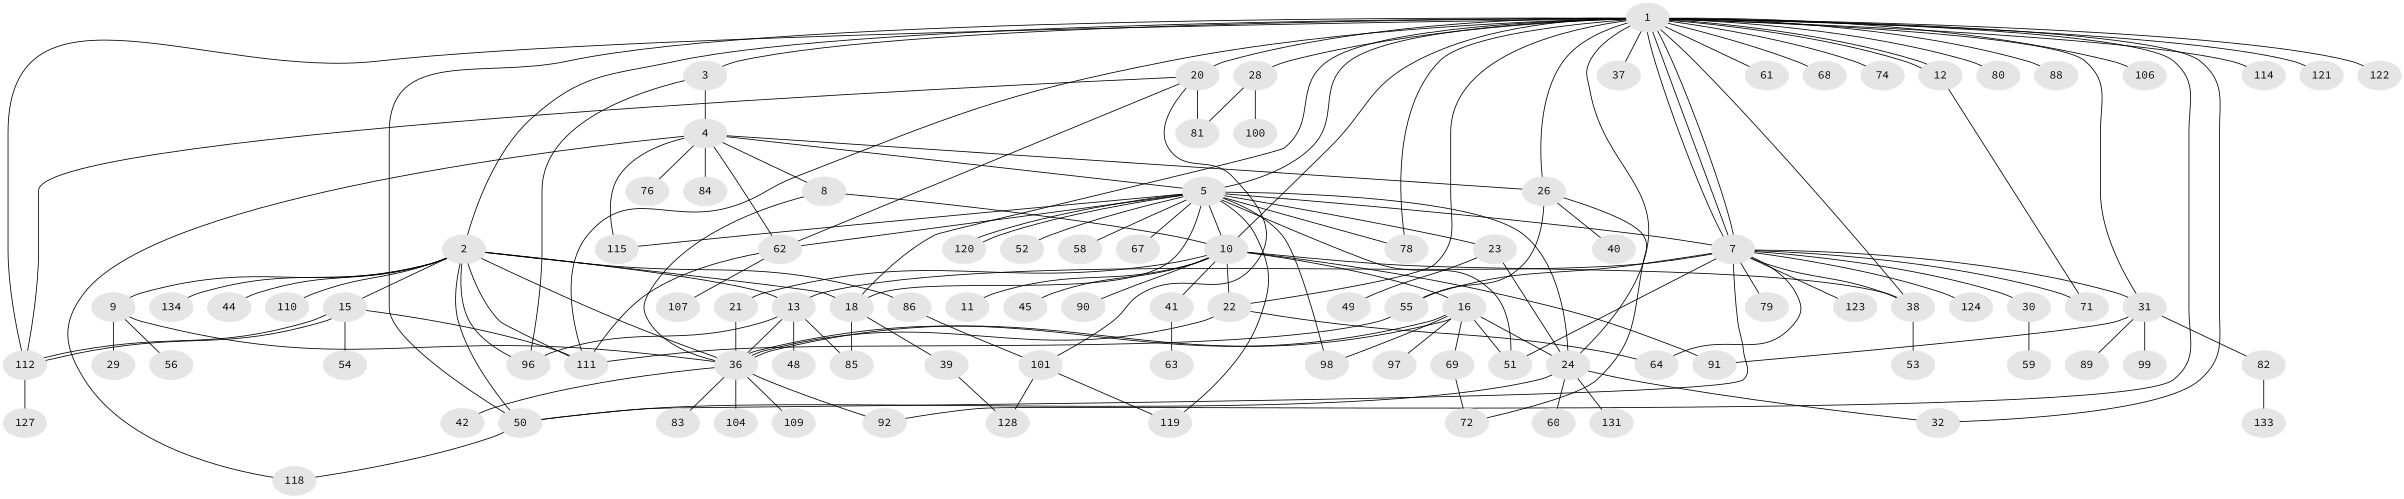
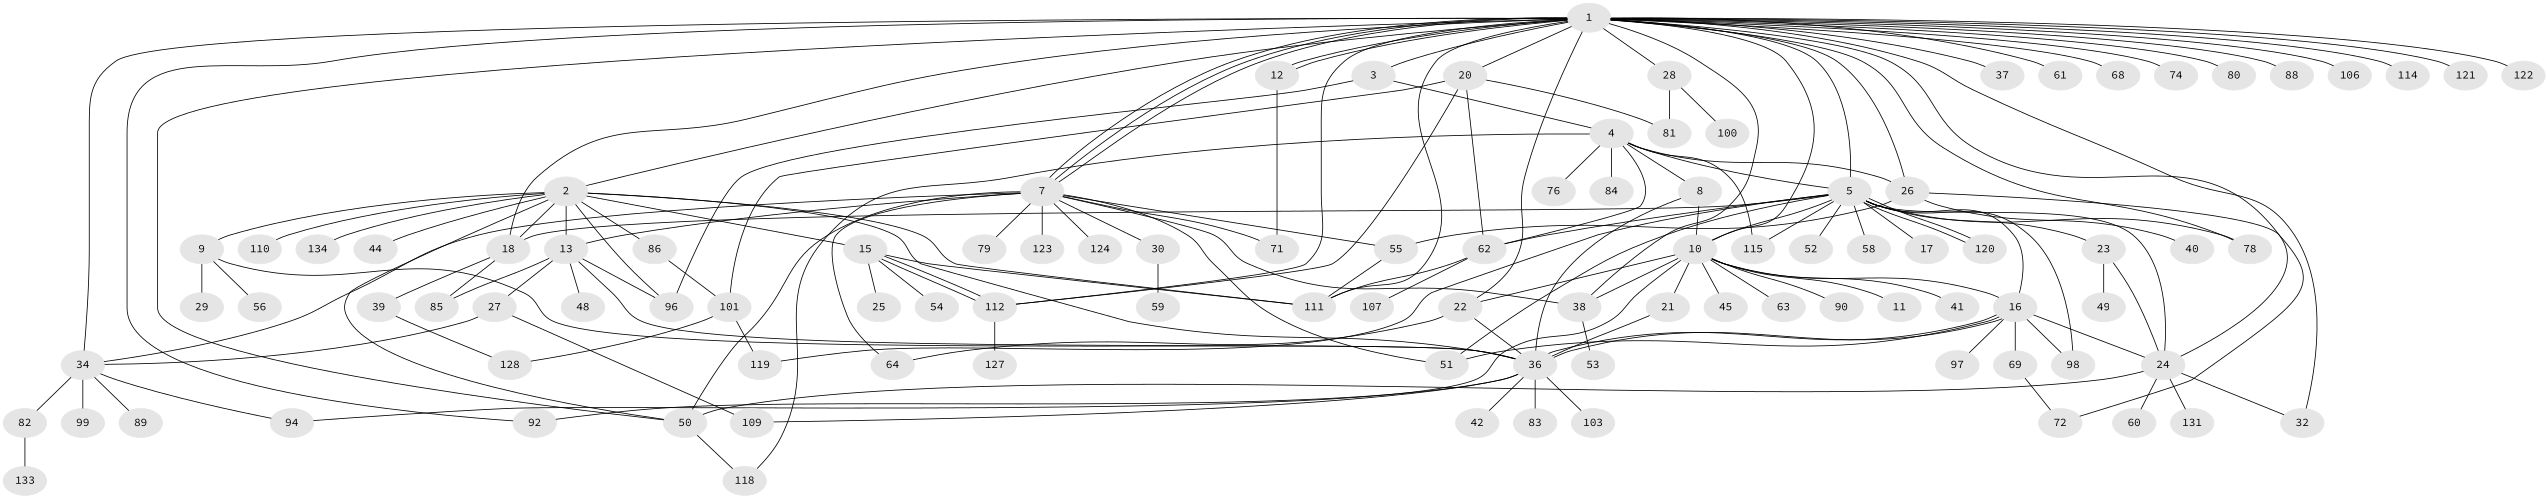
(1445, 213) -> (2010, 231)
(1138, 249) -> (1927, 249)
none -> (495, 307)
none -> (879, 307)
(2145, 307) -> (83, 365)
(1172, 336) -> (1740, 278)
(1714, 365) -> (292, 423)
(736, 423) -> (1593, 423)
